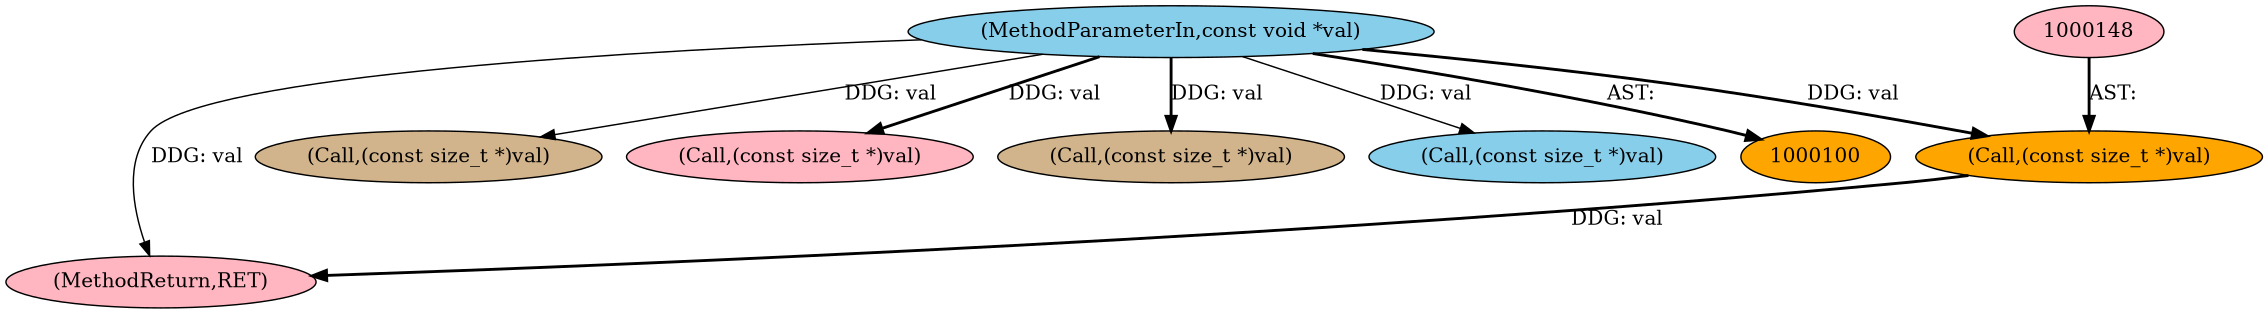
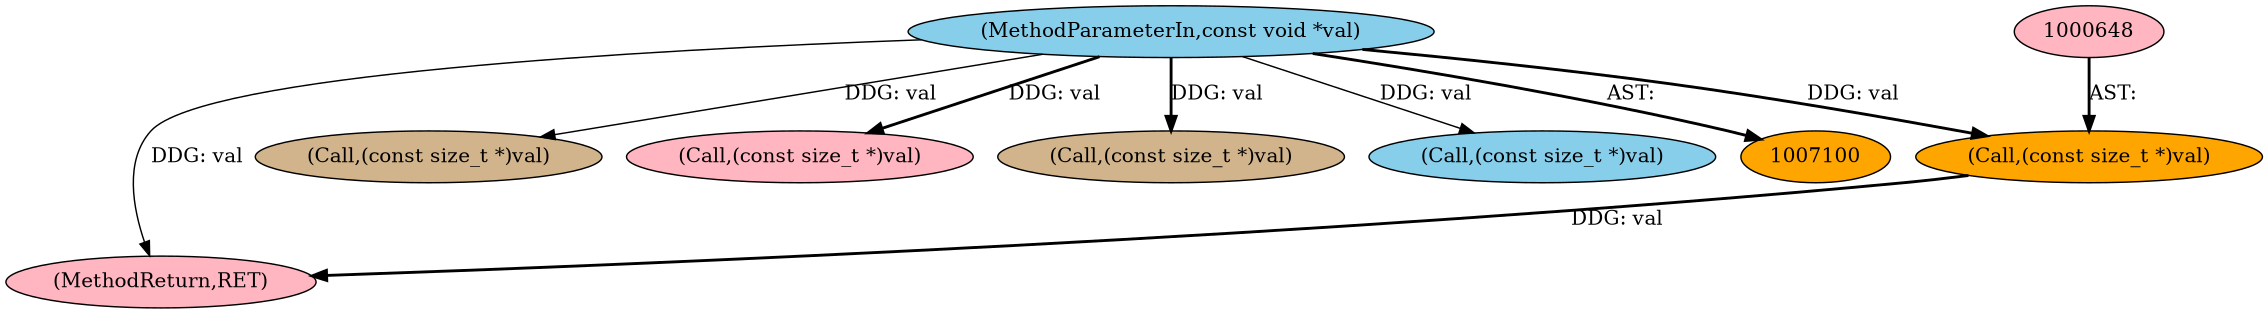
(2089, 32) -> (2089, 32)
(1816, 157) -> (1816, 157)
